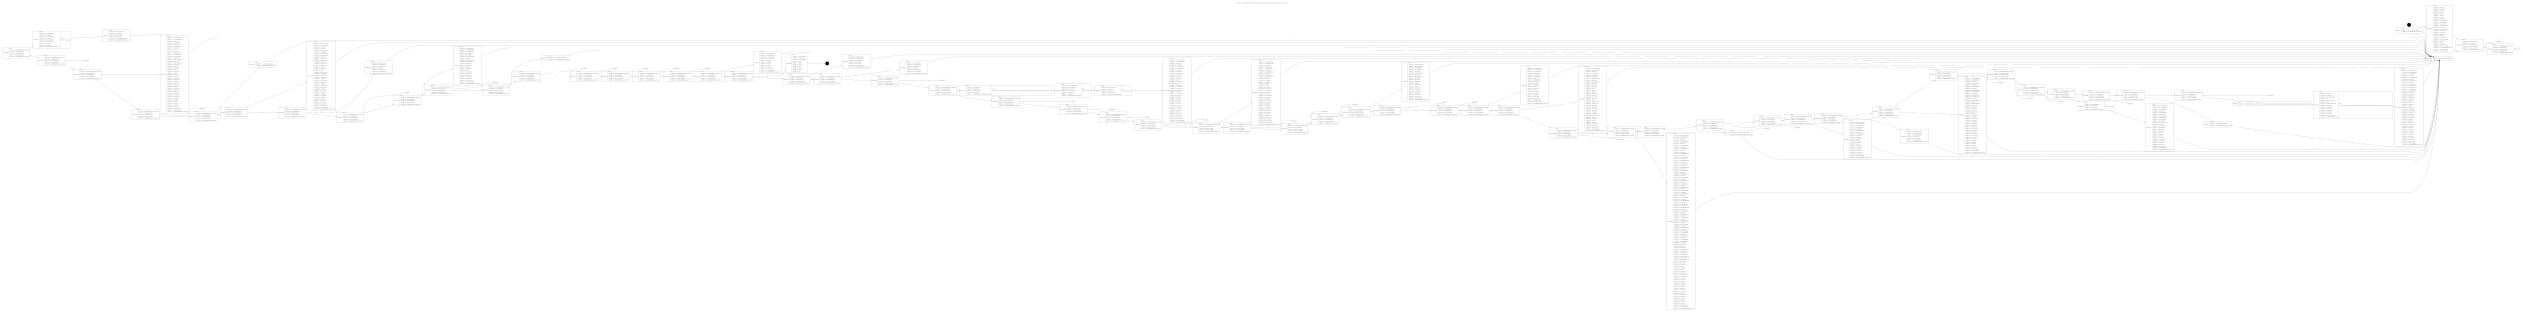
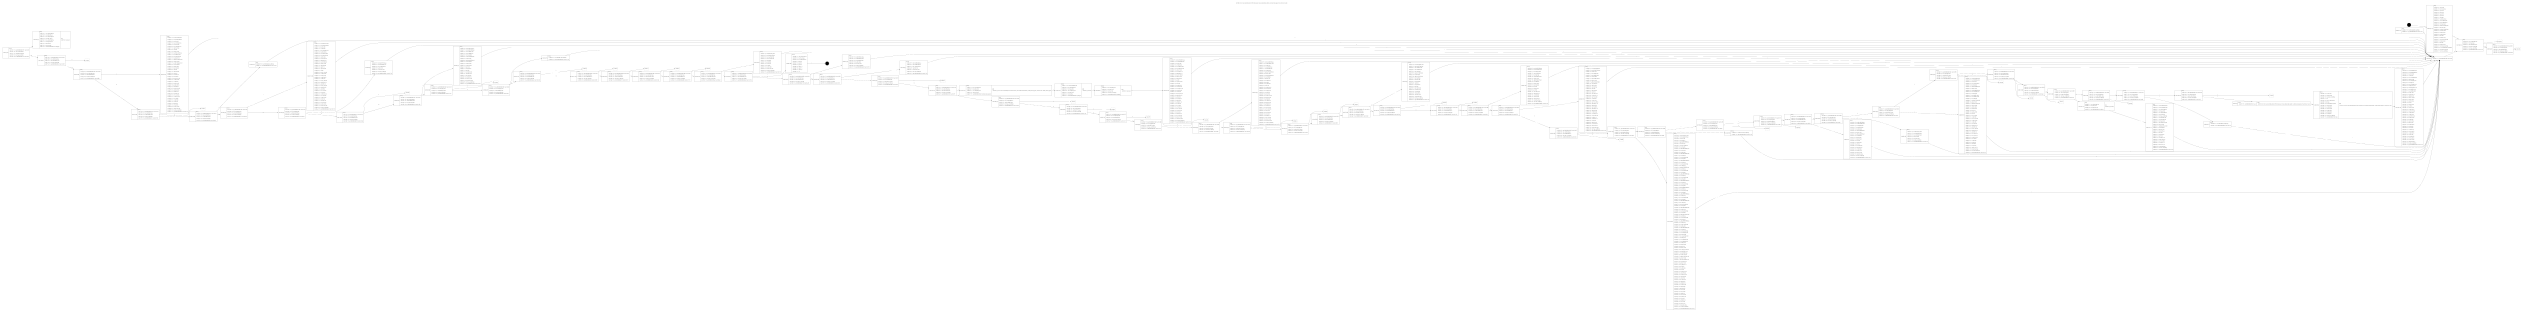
(116, 36) -> none
